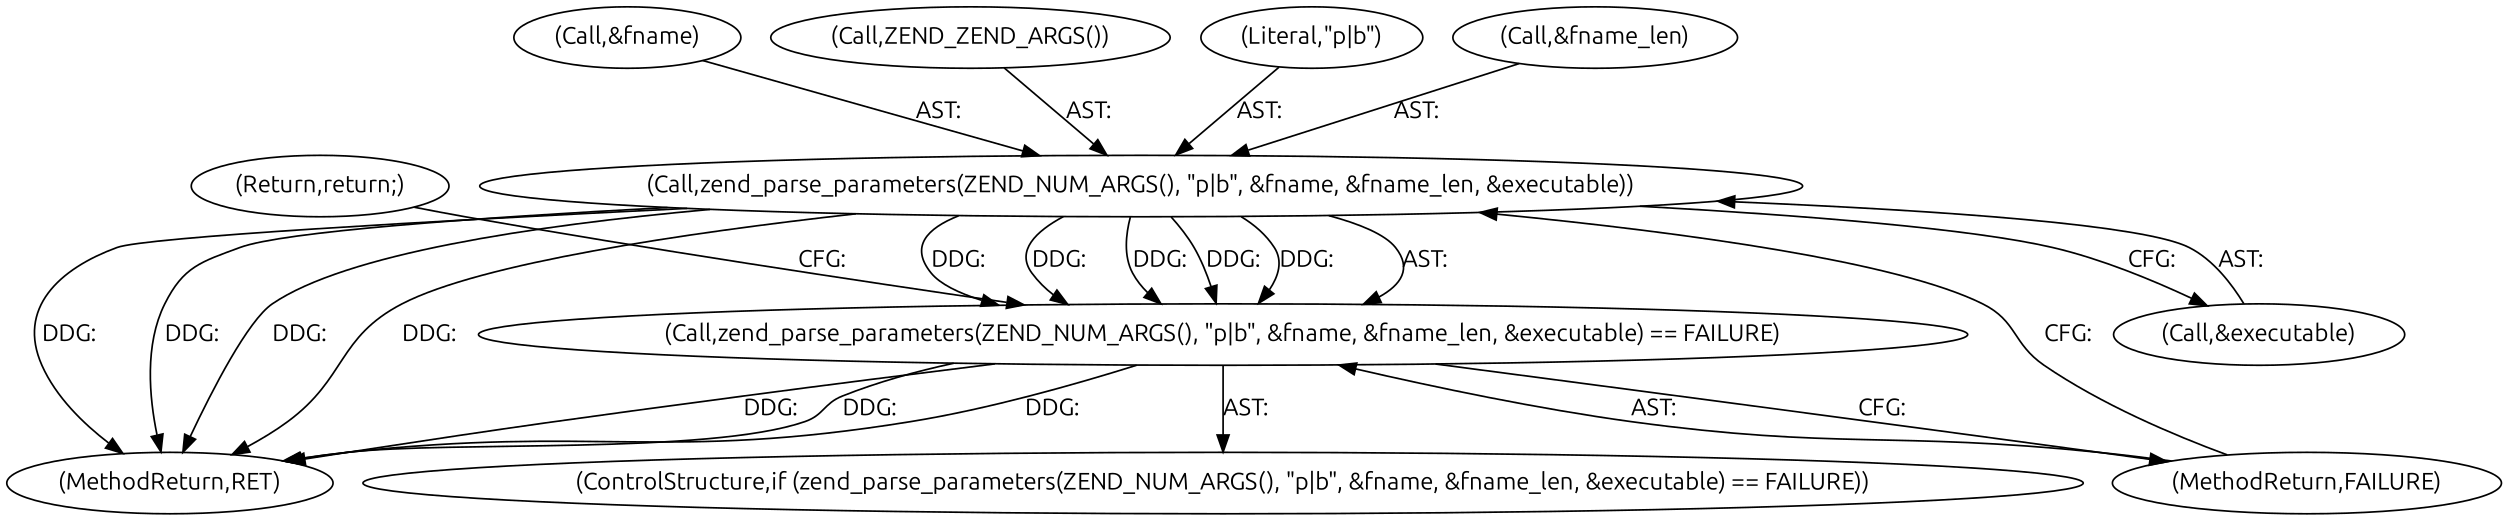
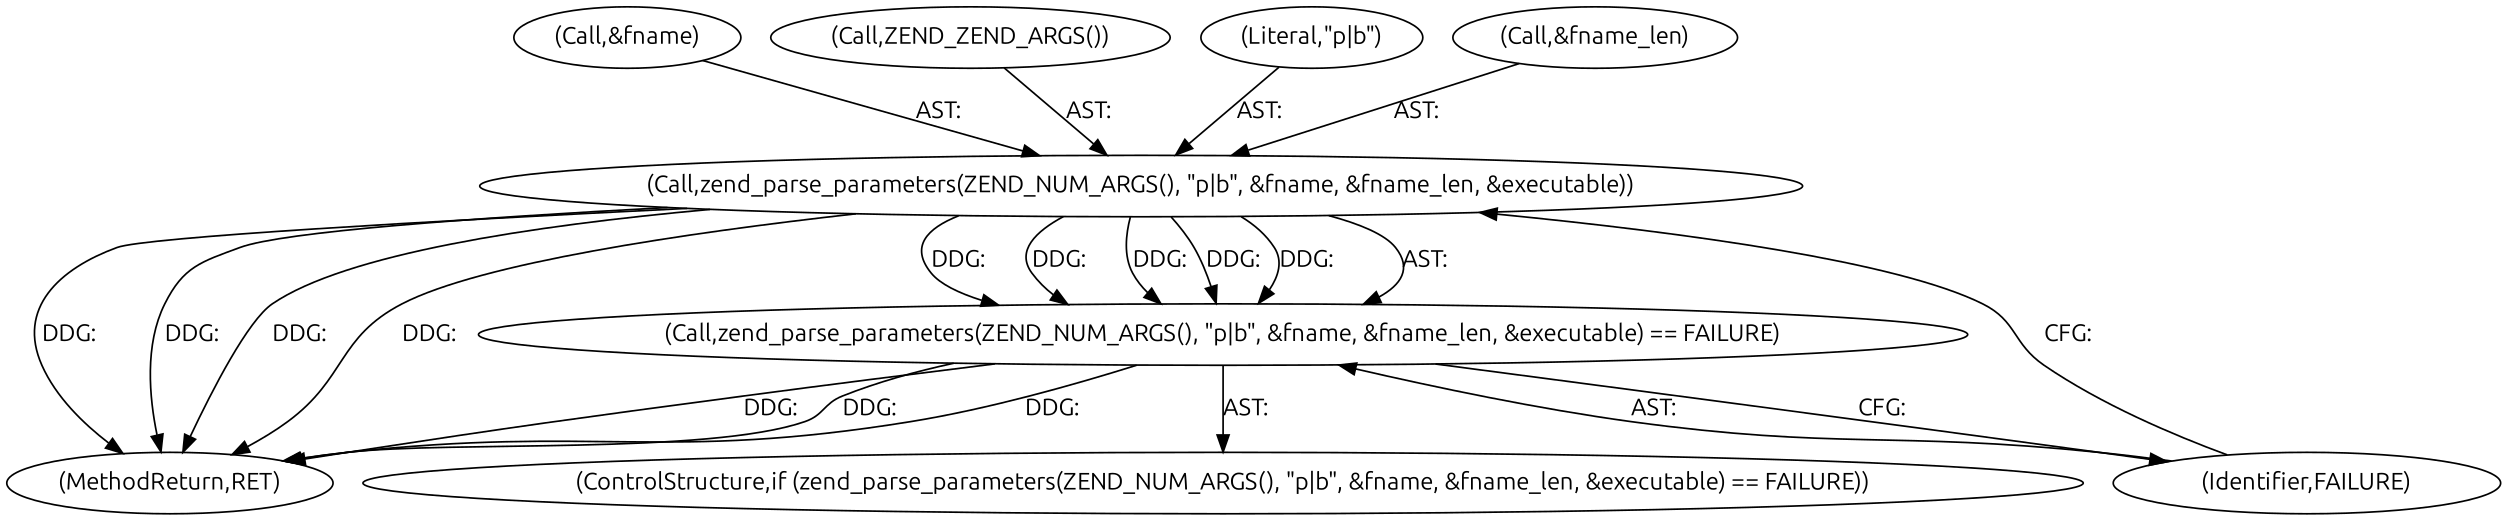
(320, 186) -> none
(2259, 335) -> none
(2307, 483) -> (2307, 483)
